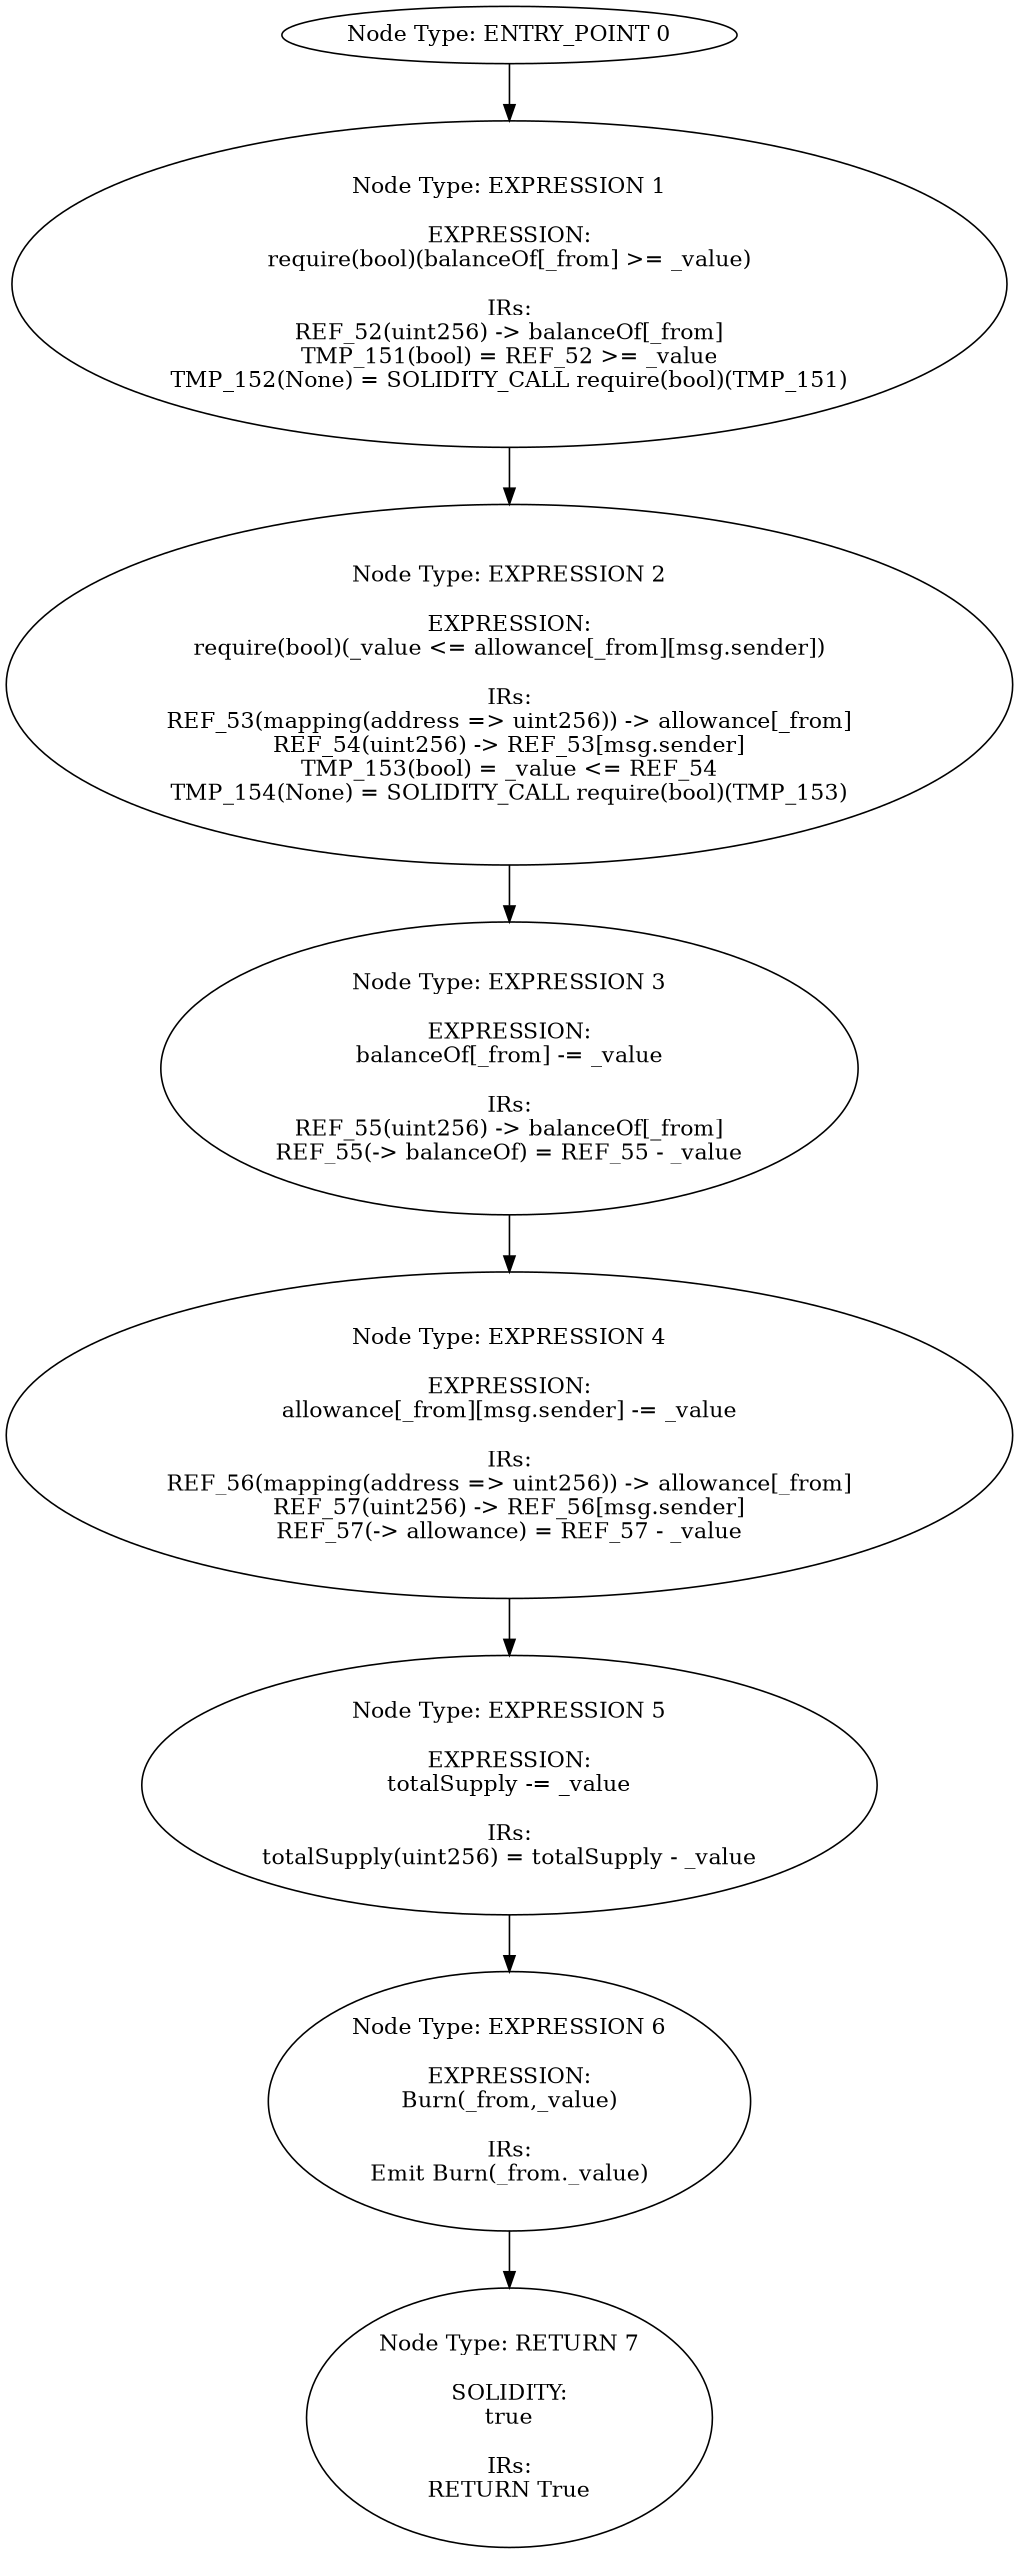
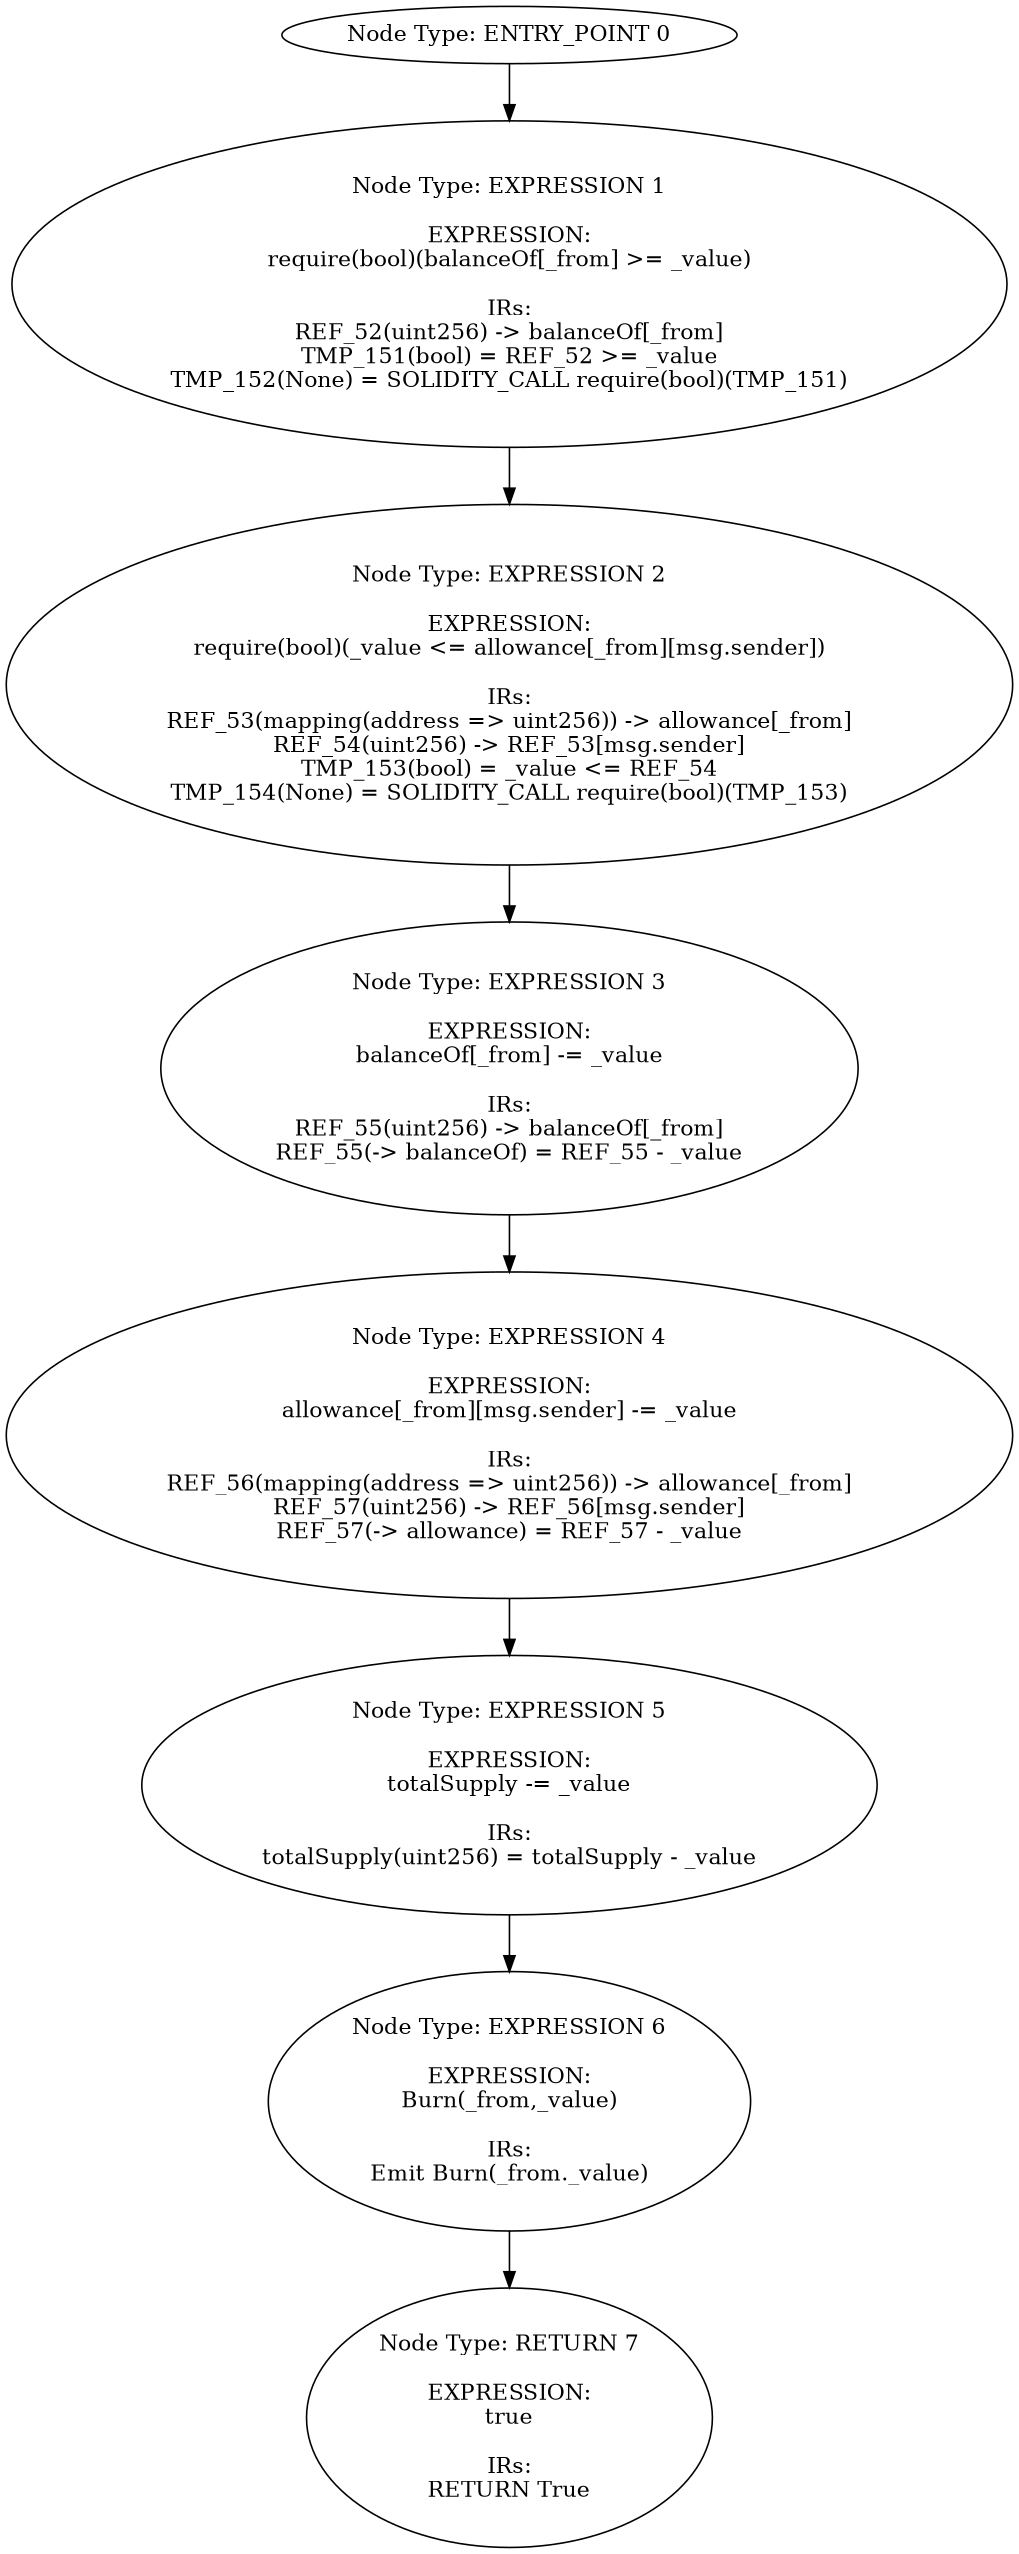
(509, 2418) -> (509, 2418)
